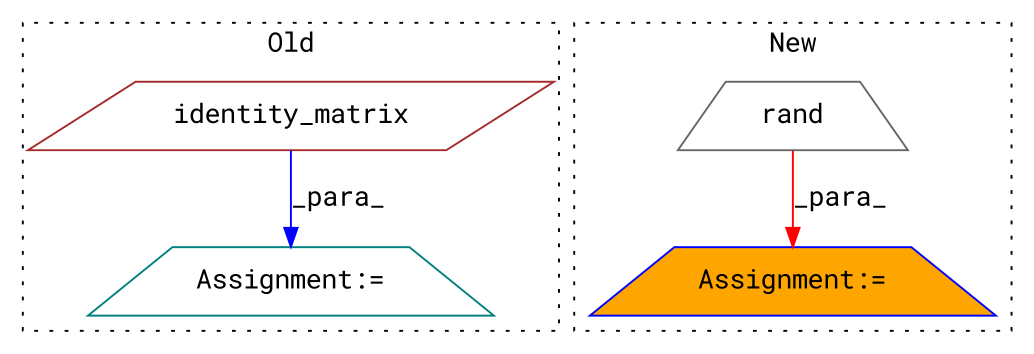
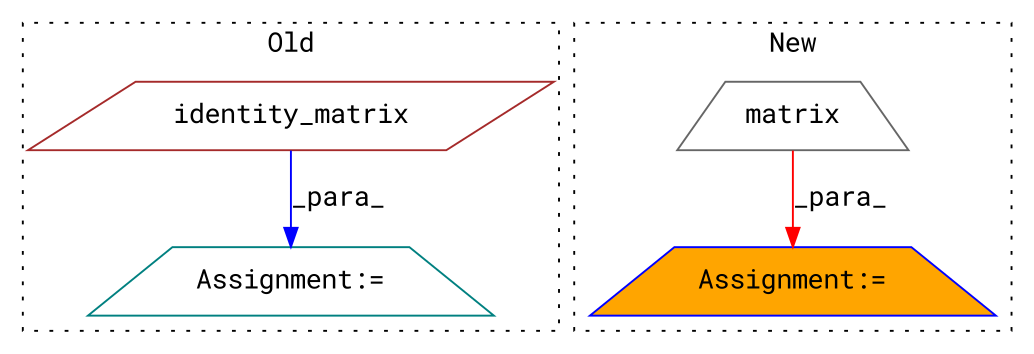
(793, 116) -> (793, 116)
